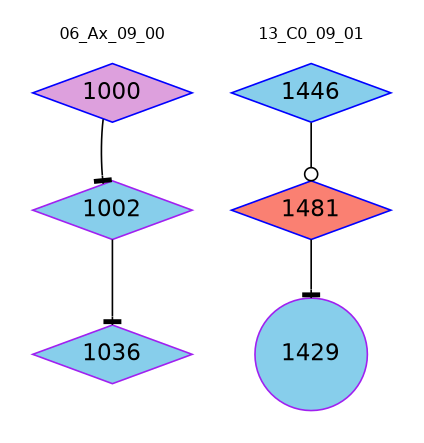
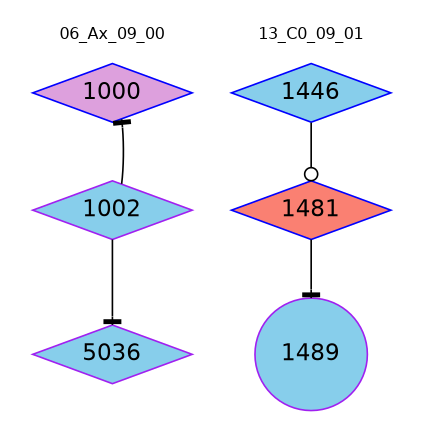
(101, 147) -> (123, 156)
(112, 354) -> (112, 354)
(311, 354) -> (311, 354)
